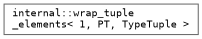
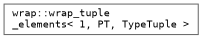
(101, 19) -> (101, 19)
